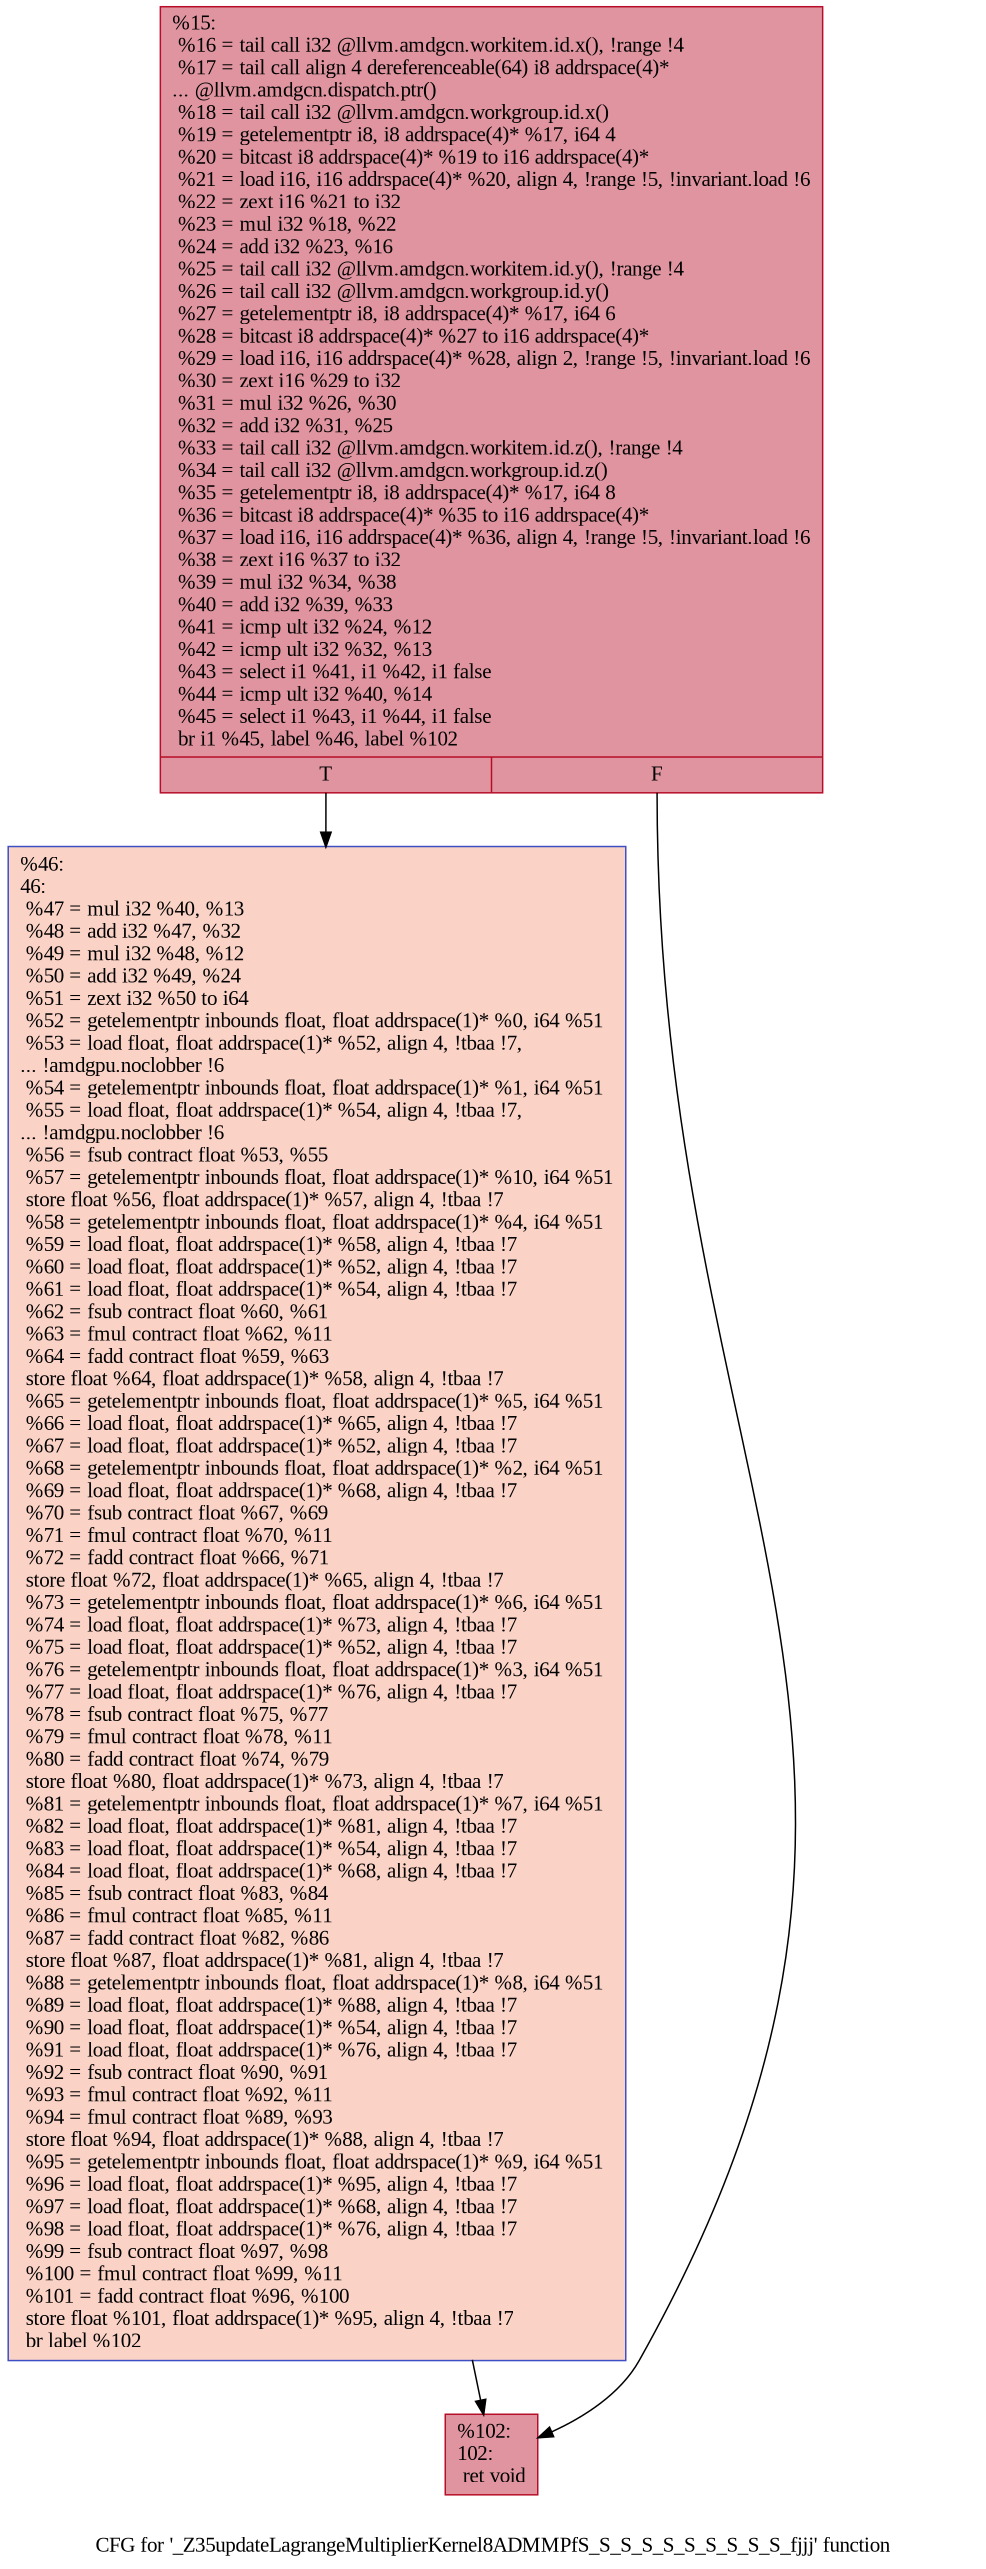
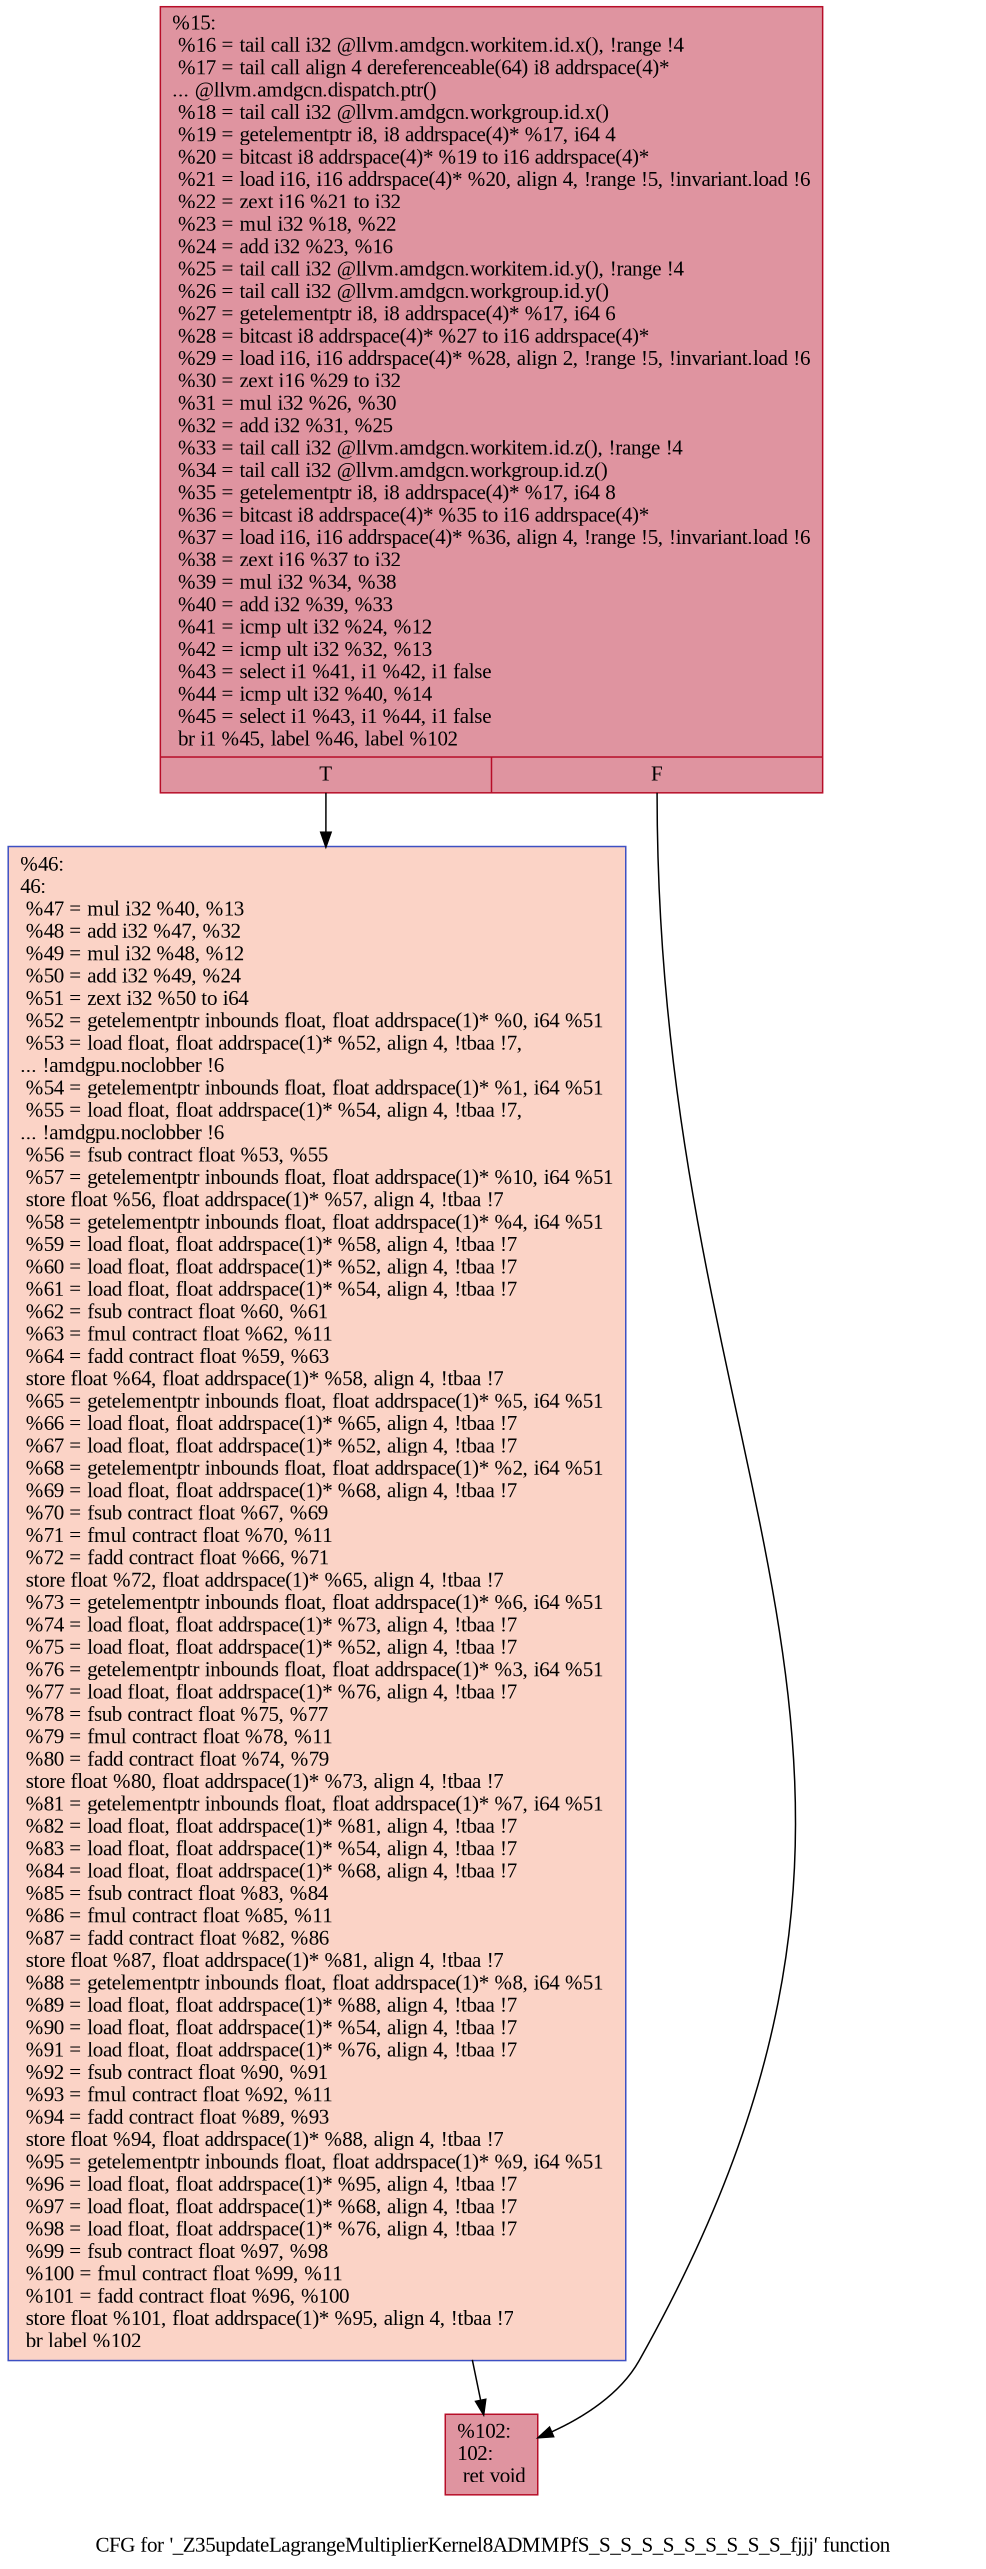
(177, 2117) -> (175, 2117)
